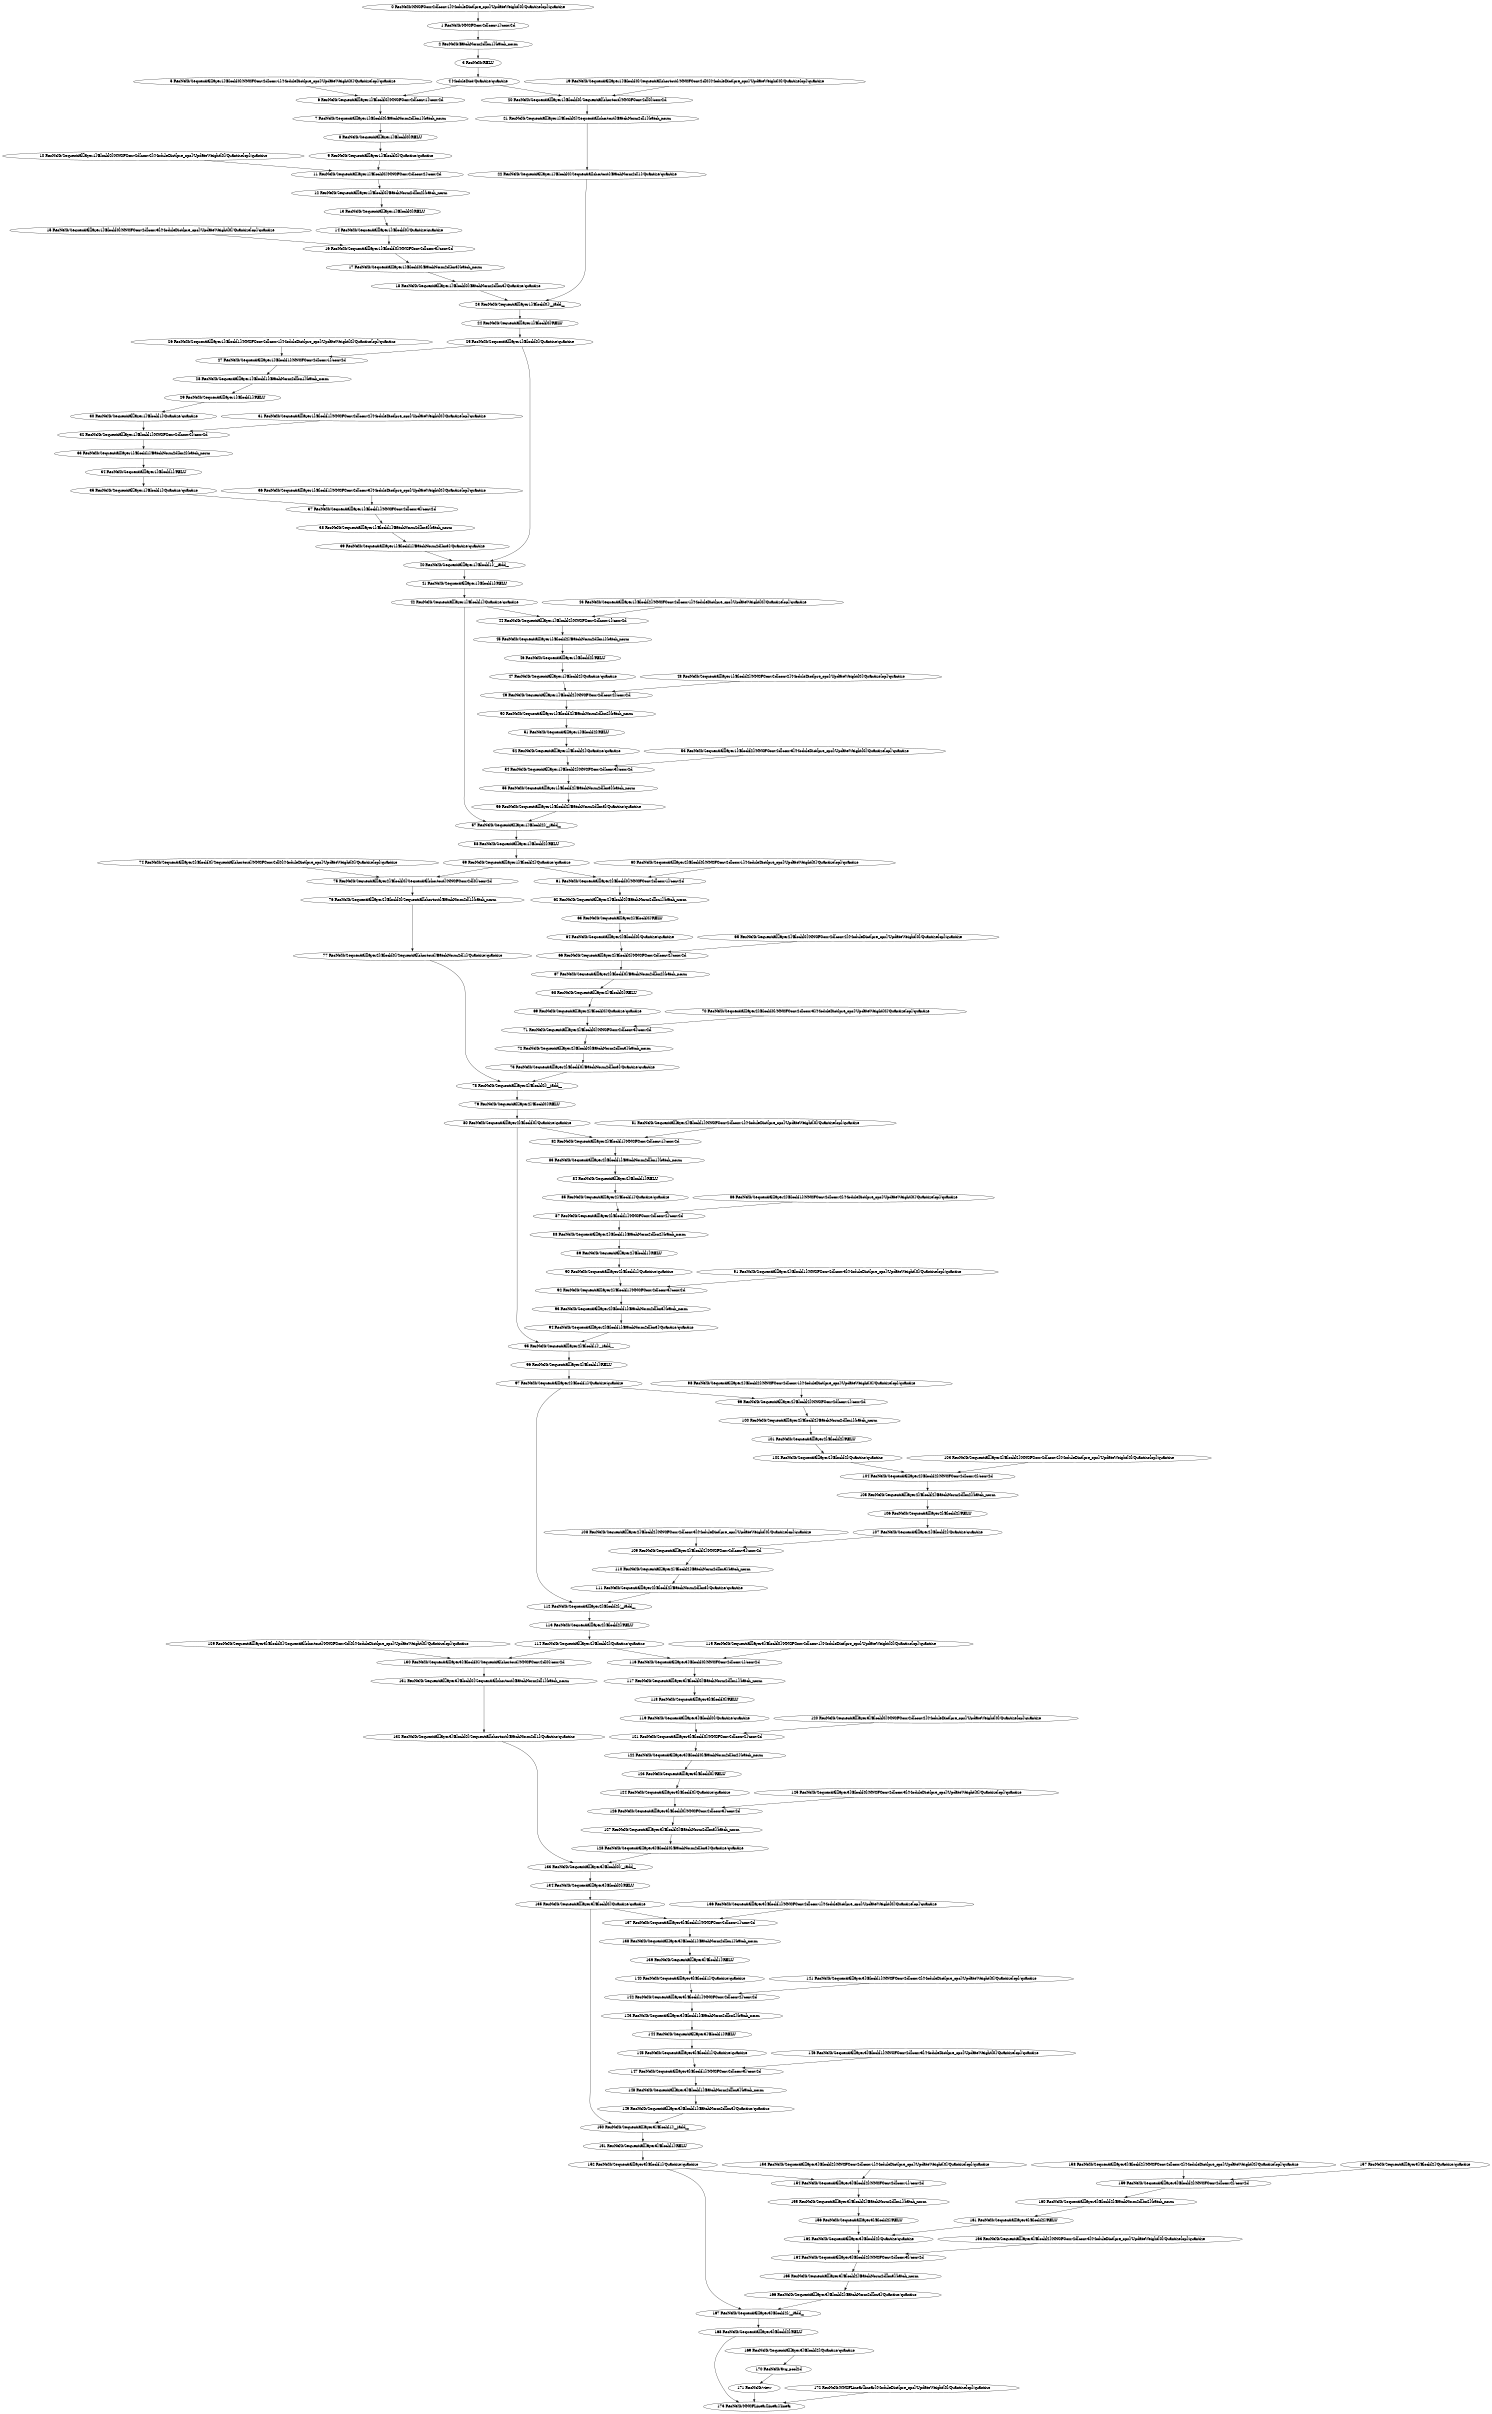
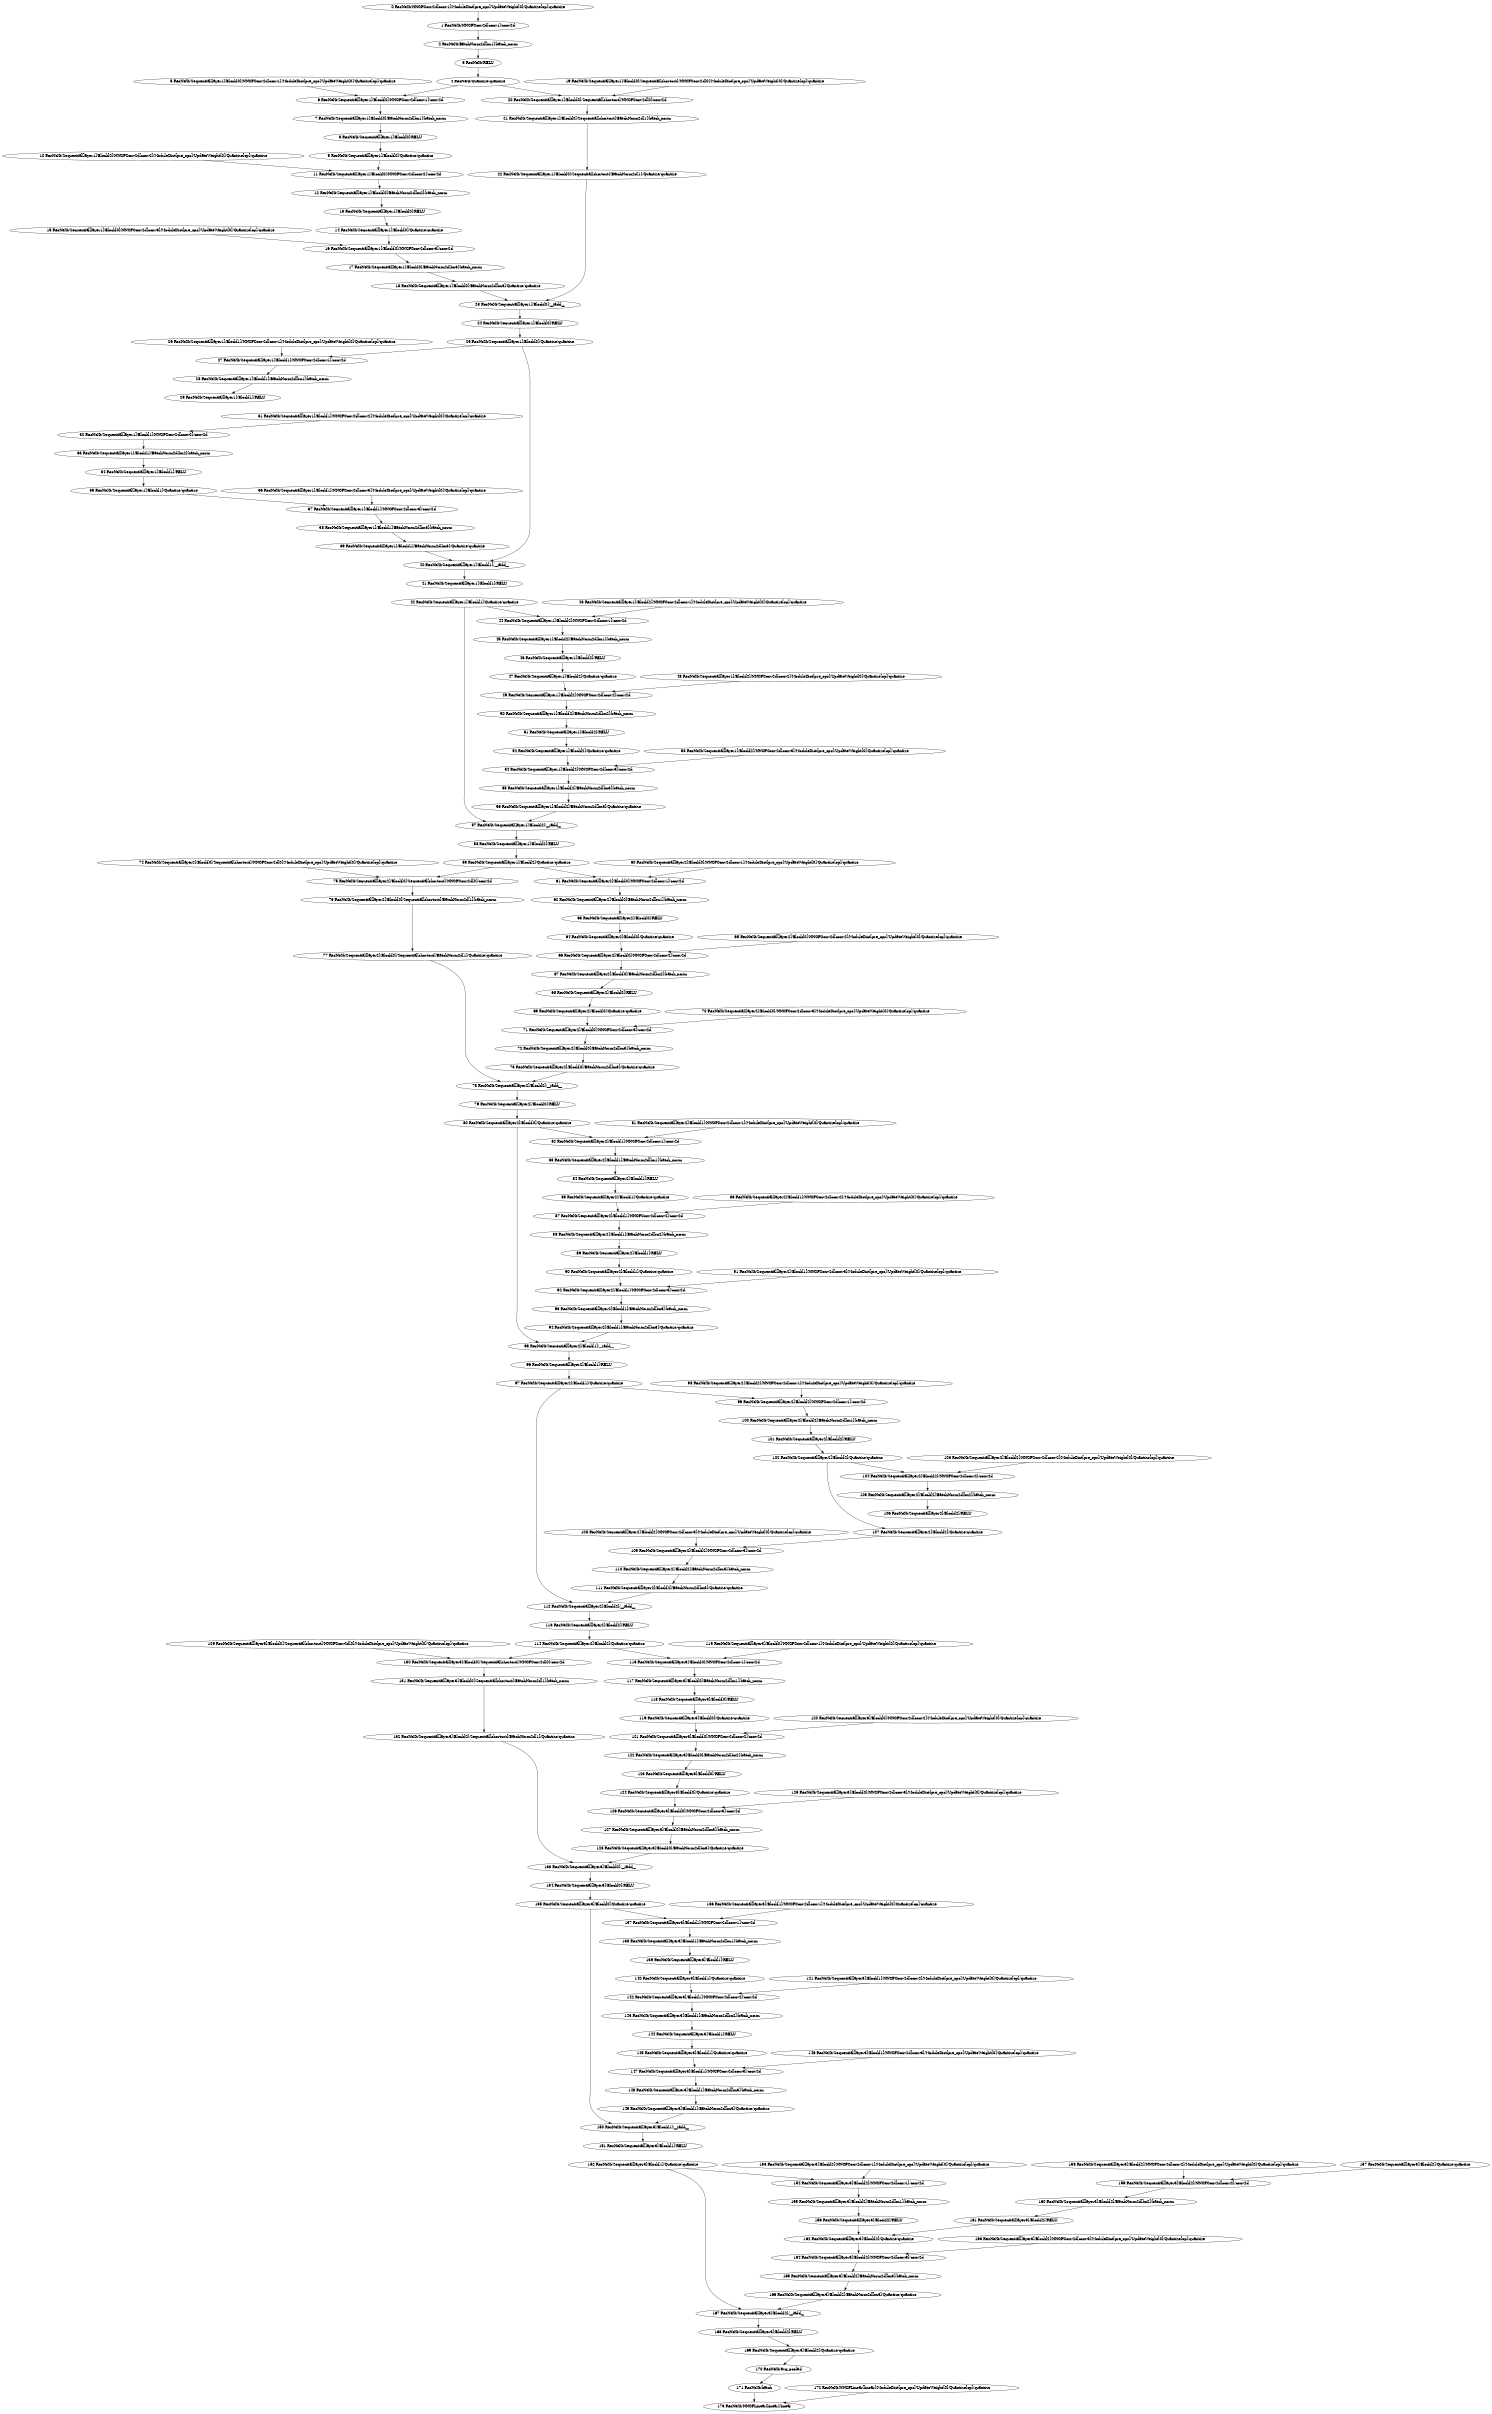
(478, 82) -> (478, 82)
(144, 416) -> none
(464, 592) -> none
(928, 1522) -> (841, 1507)
none -> (695, 1708)
(643, 2154) -> none
(715, 2368) -> (778, 2341)
(779, 2369) -> (779, 2369)
(754, 2388) -> (754, 2388)
